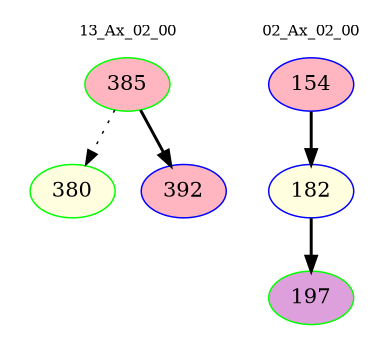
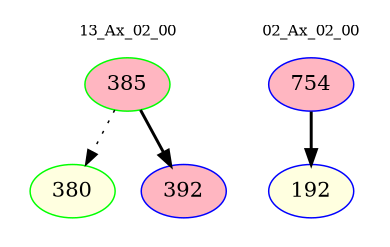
(311, 84) -> (311, 84)
(311, 191) -> (311, 191)
(311, 298) -> none
